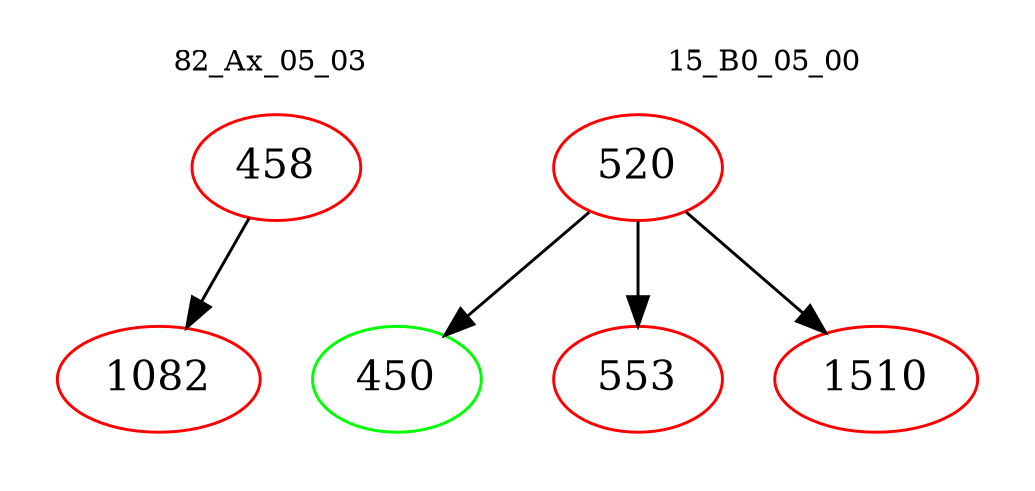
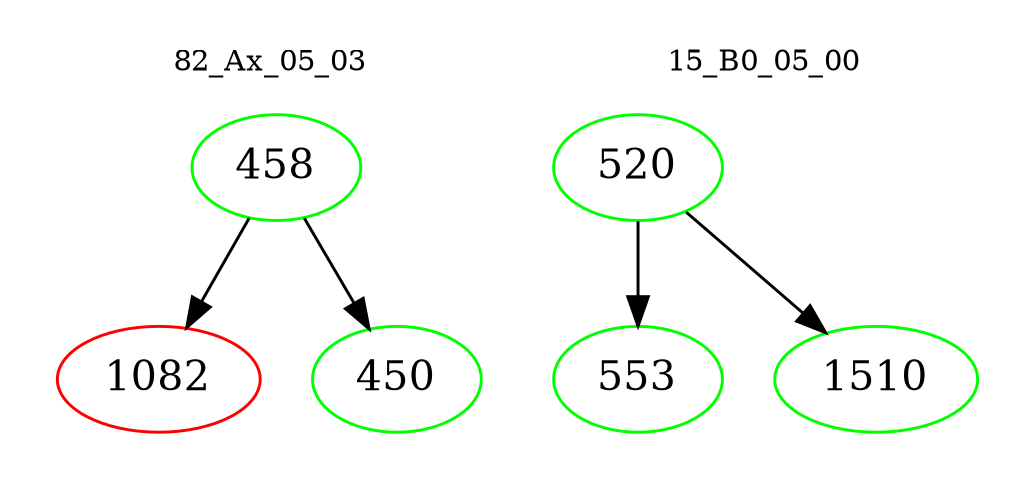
(276, 168) -> (276, 168)
(638, 168) -> (638, 168)
(550, 246) -> (329, 261)
(638, 379) -> (638, 379)
(876, 379) -> (876, 379)
